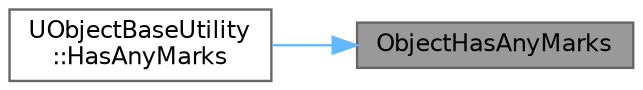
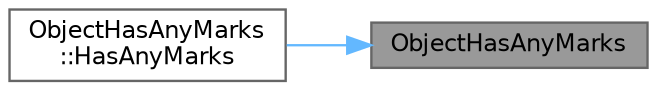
(140, 45) -> (148, 45)
